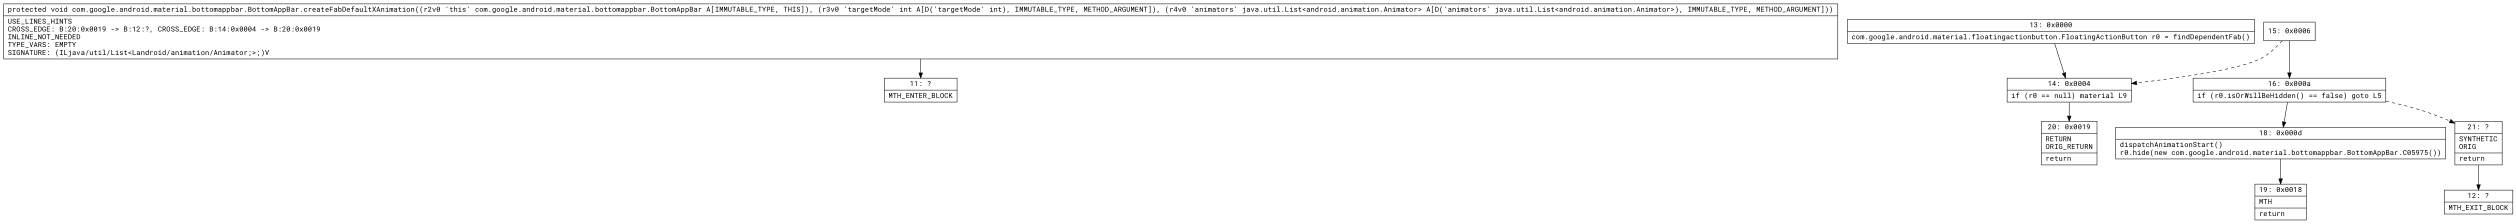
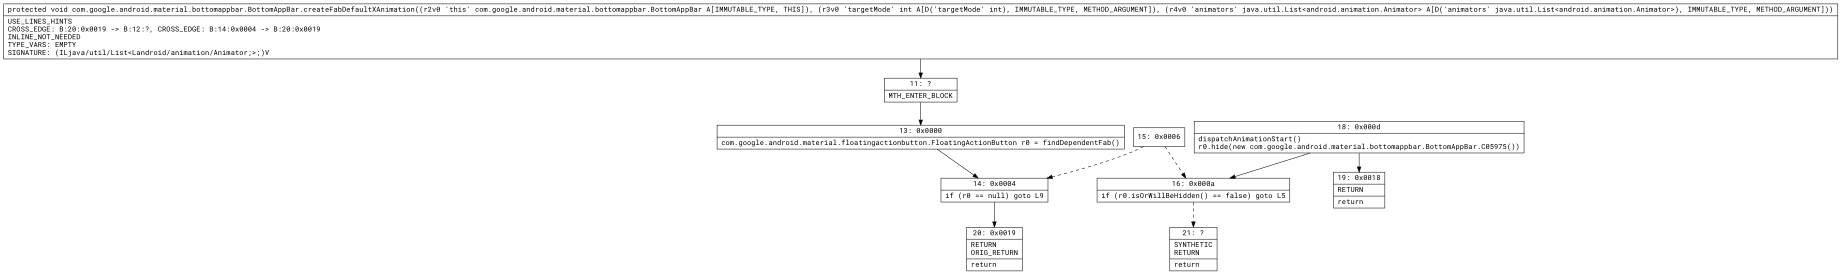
(2289, 57) -> (1174, 160)
(2069, 96) -> (994, 196)
none -> (921, 111)
(2286, 112) -> (1273, 165)
(2468, 147) -> (1187, 253)
(2266, 202) -> (1351, 190)
(2479, 202) -> none
